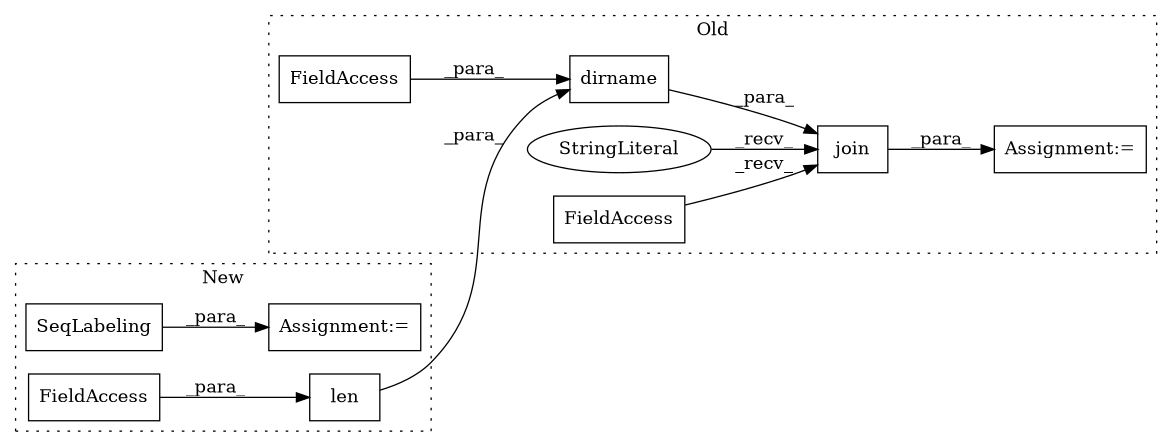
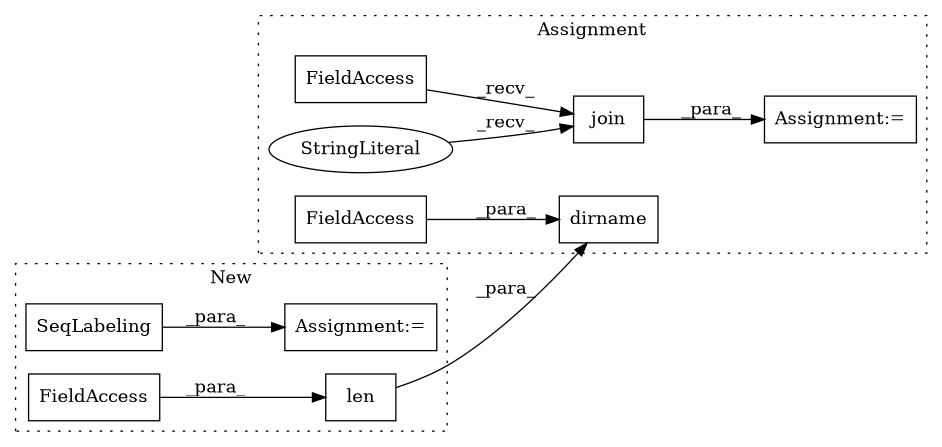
(713, 31) -> (593, 31)
(737, 107) -> none
